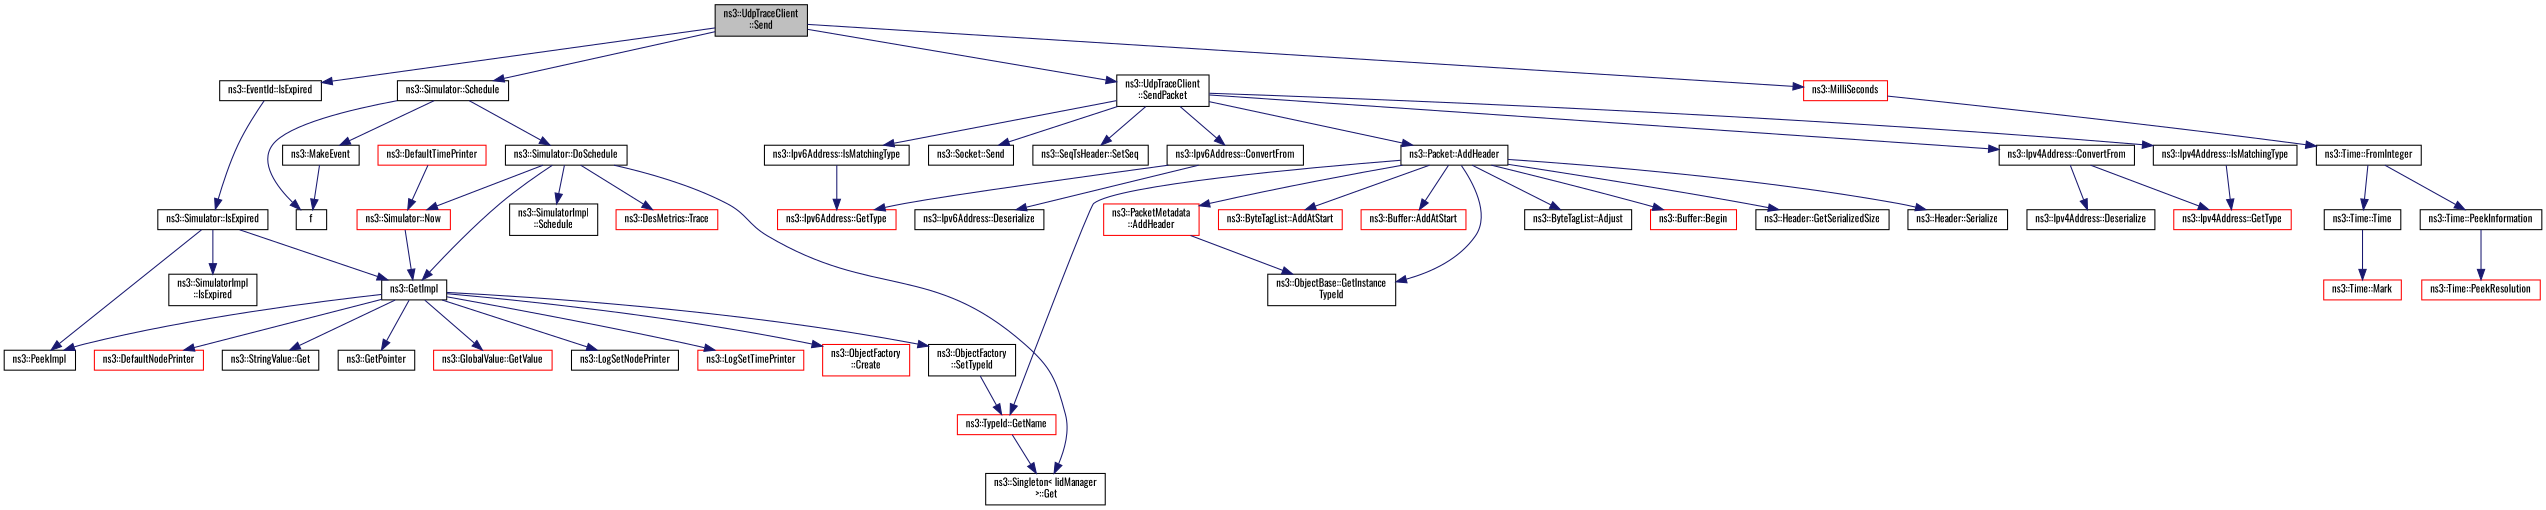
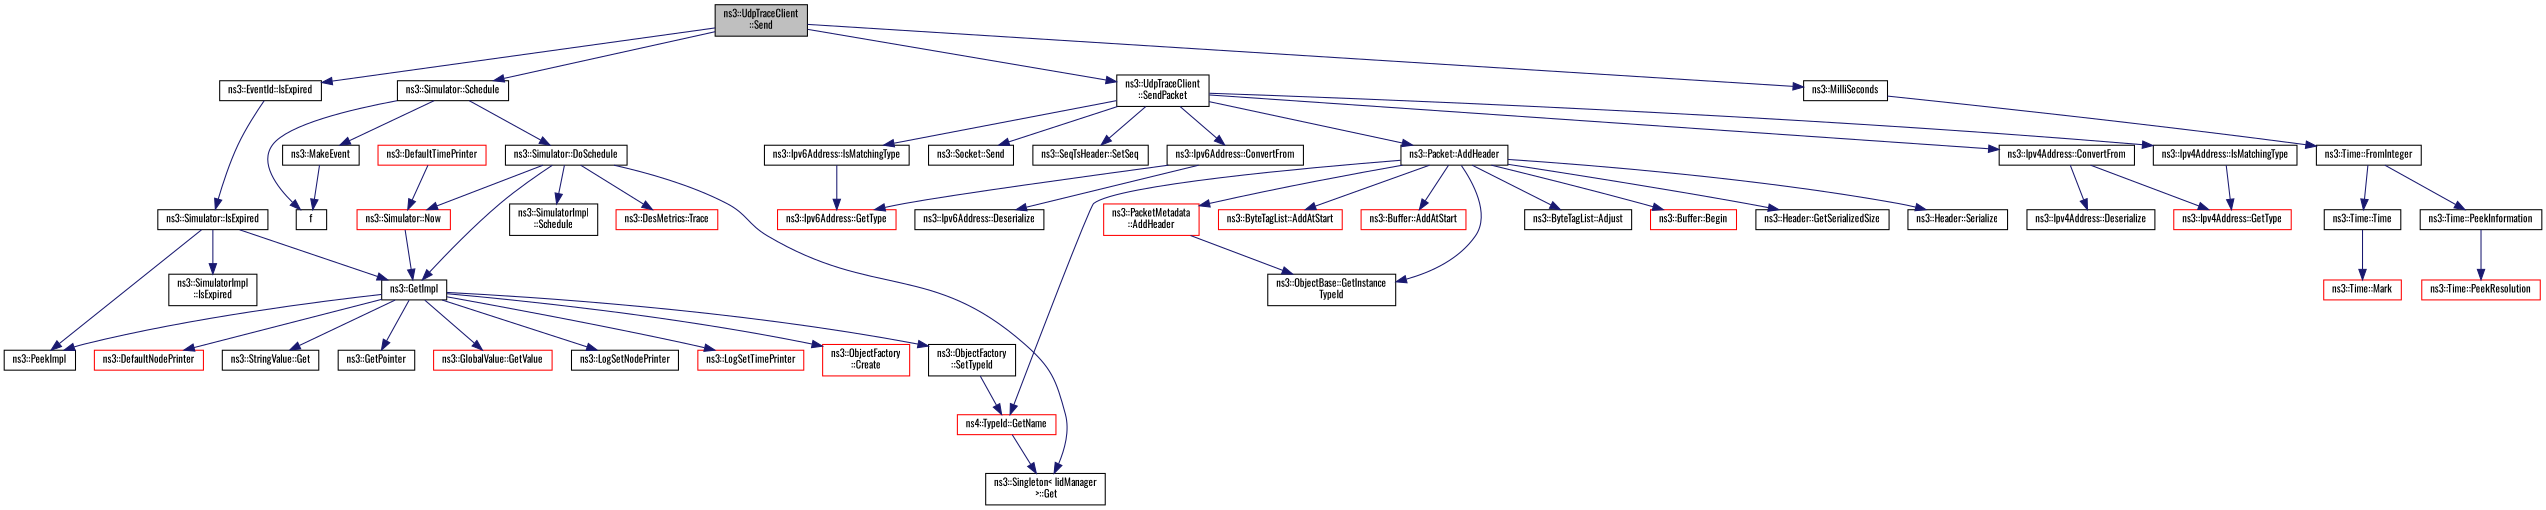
(1846, 91) -> (1846, 91)
(1007, 425) -> (1007, 425)
